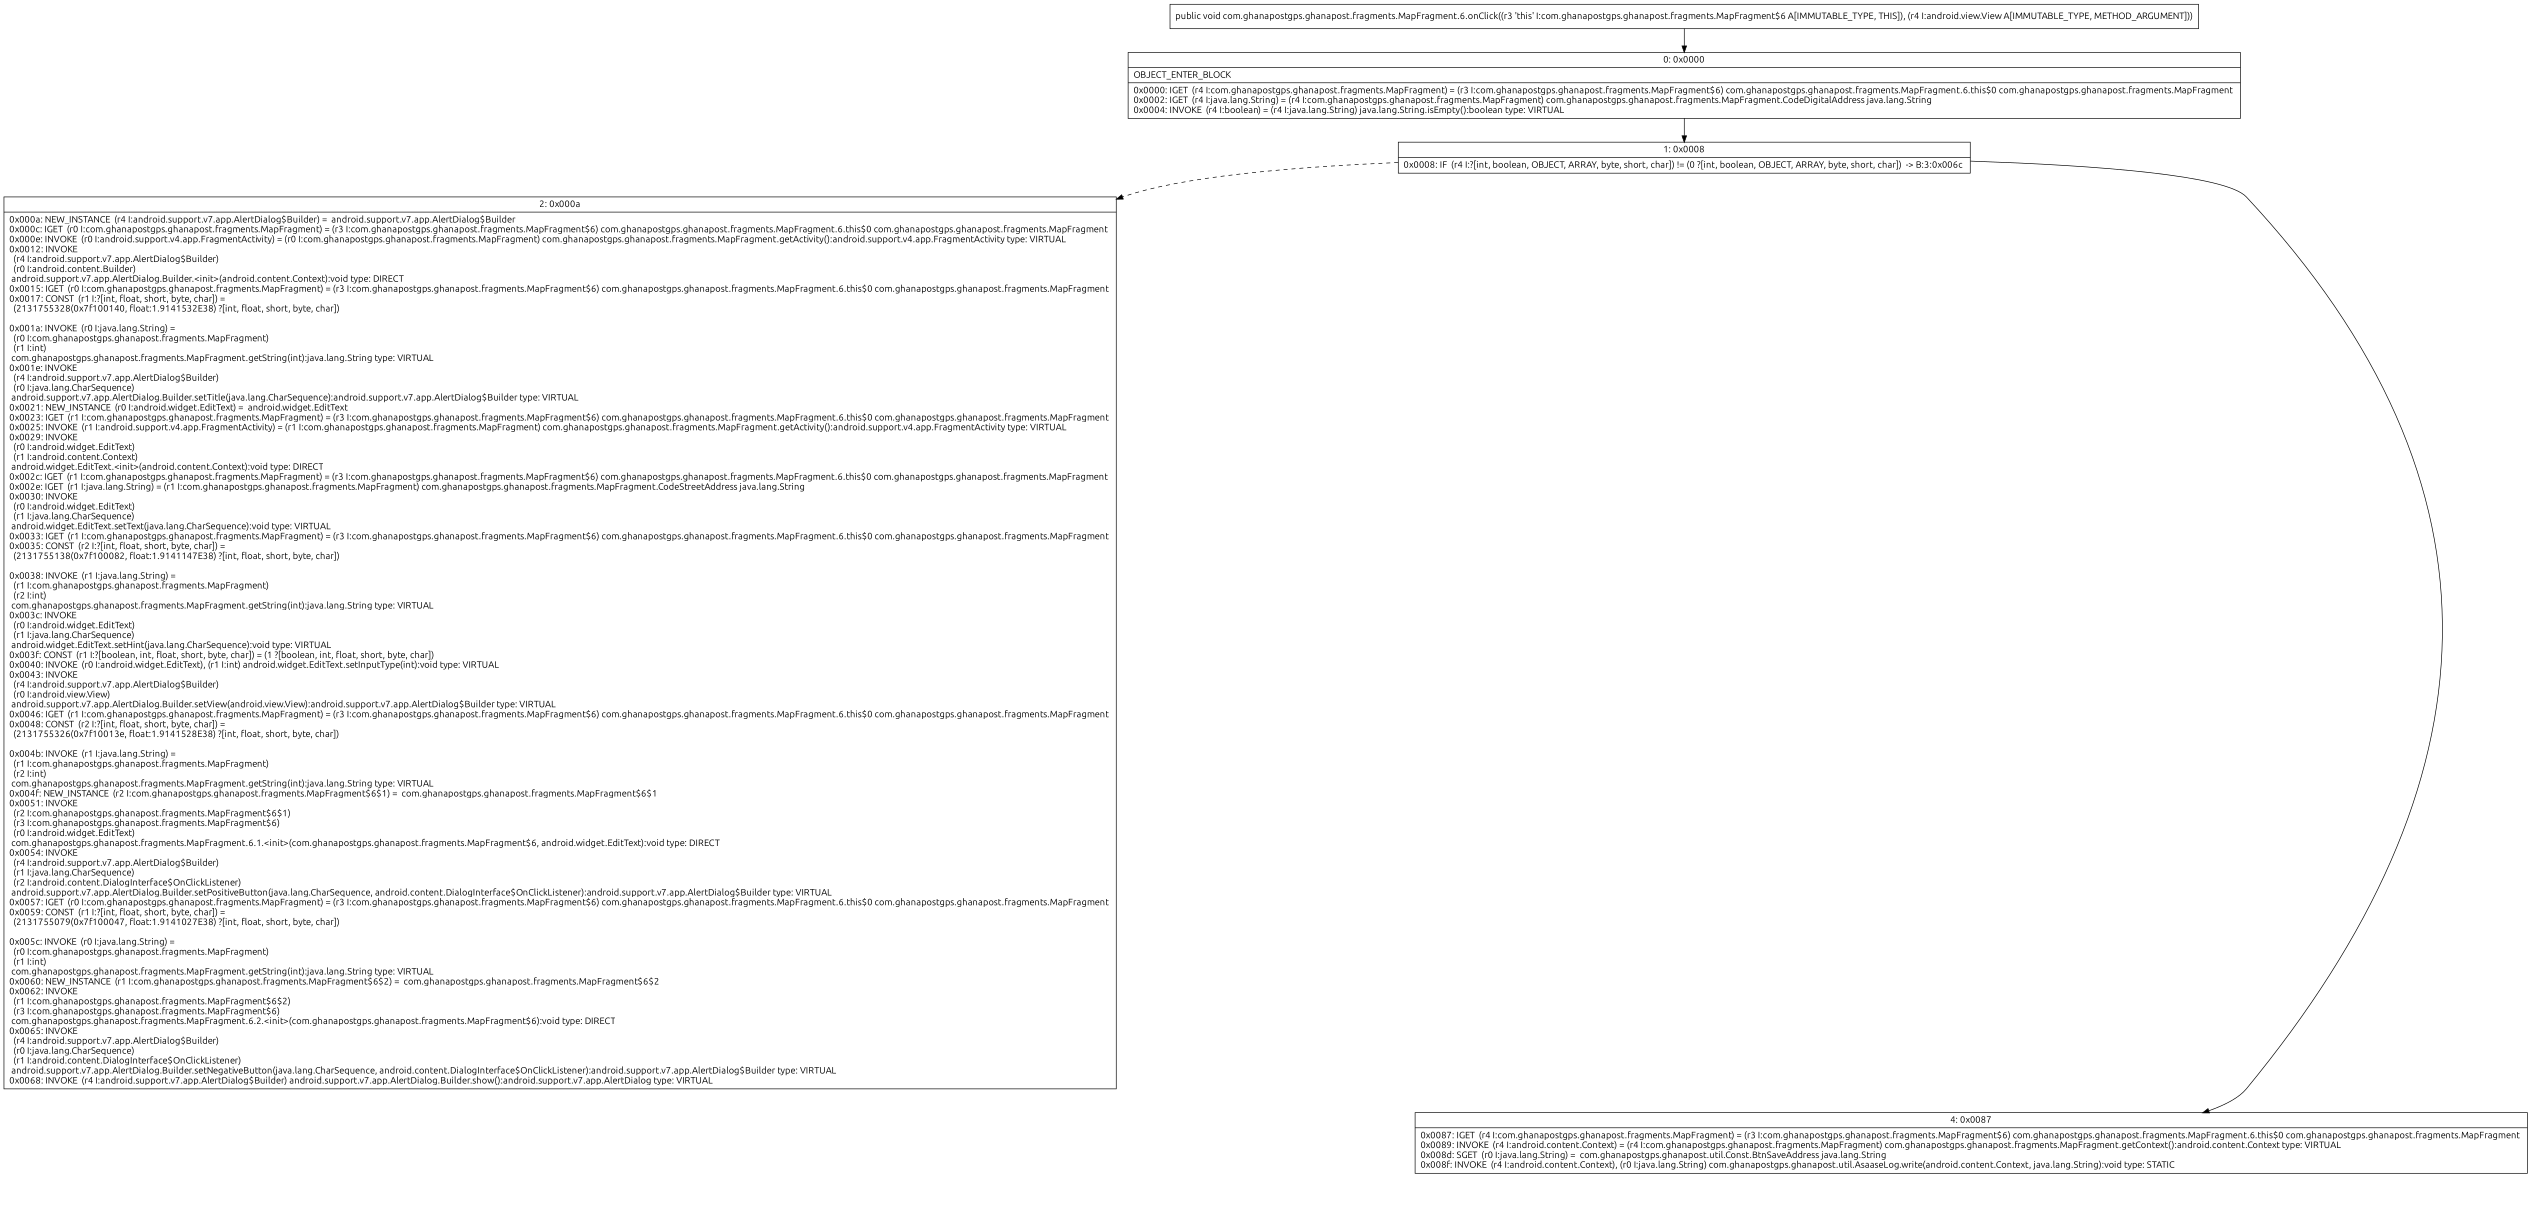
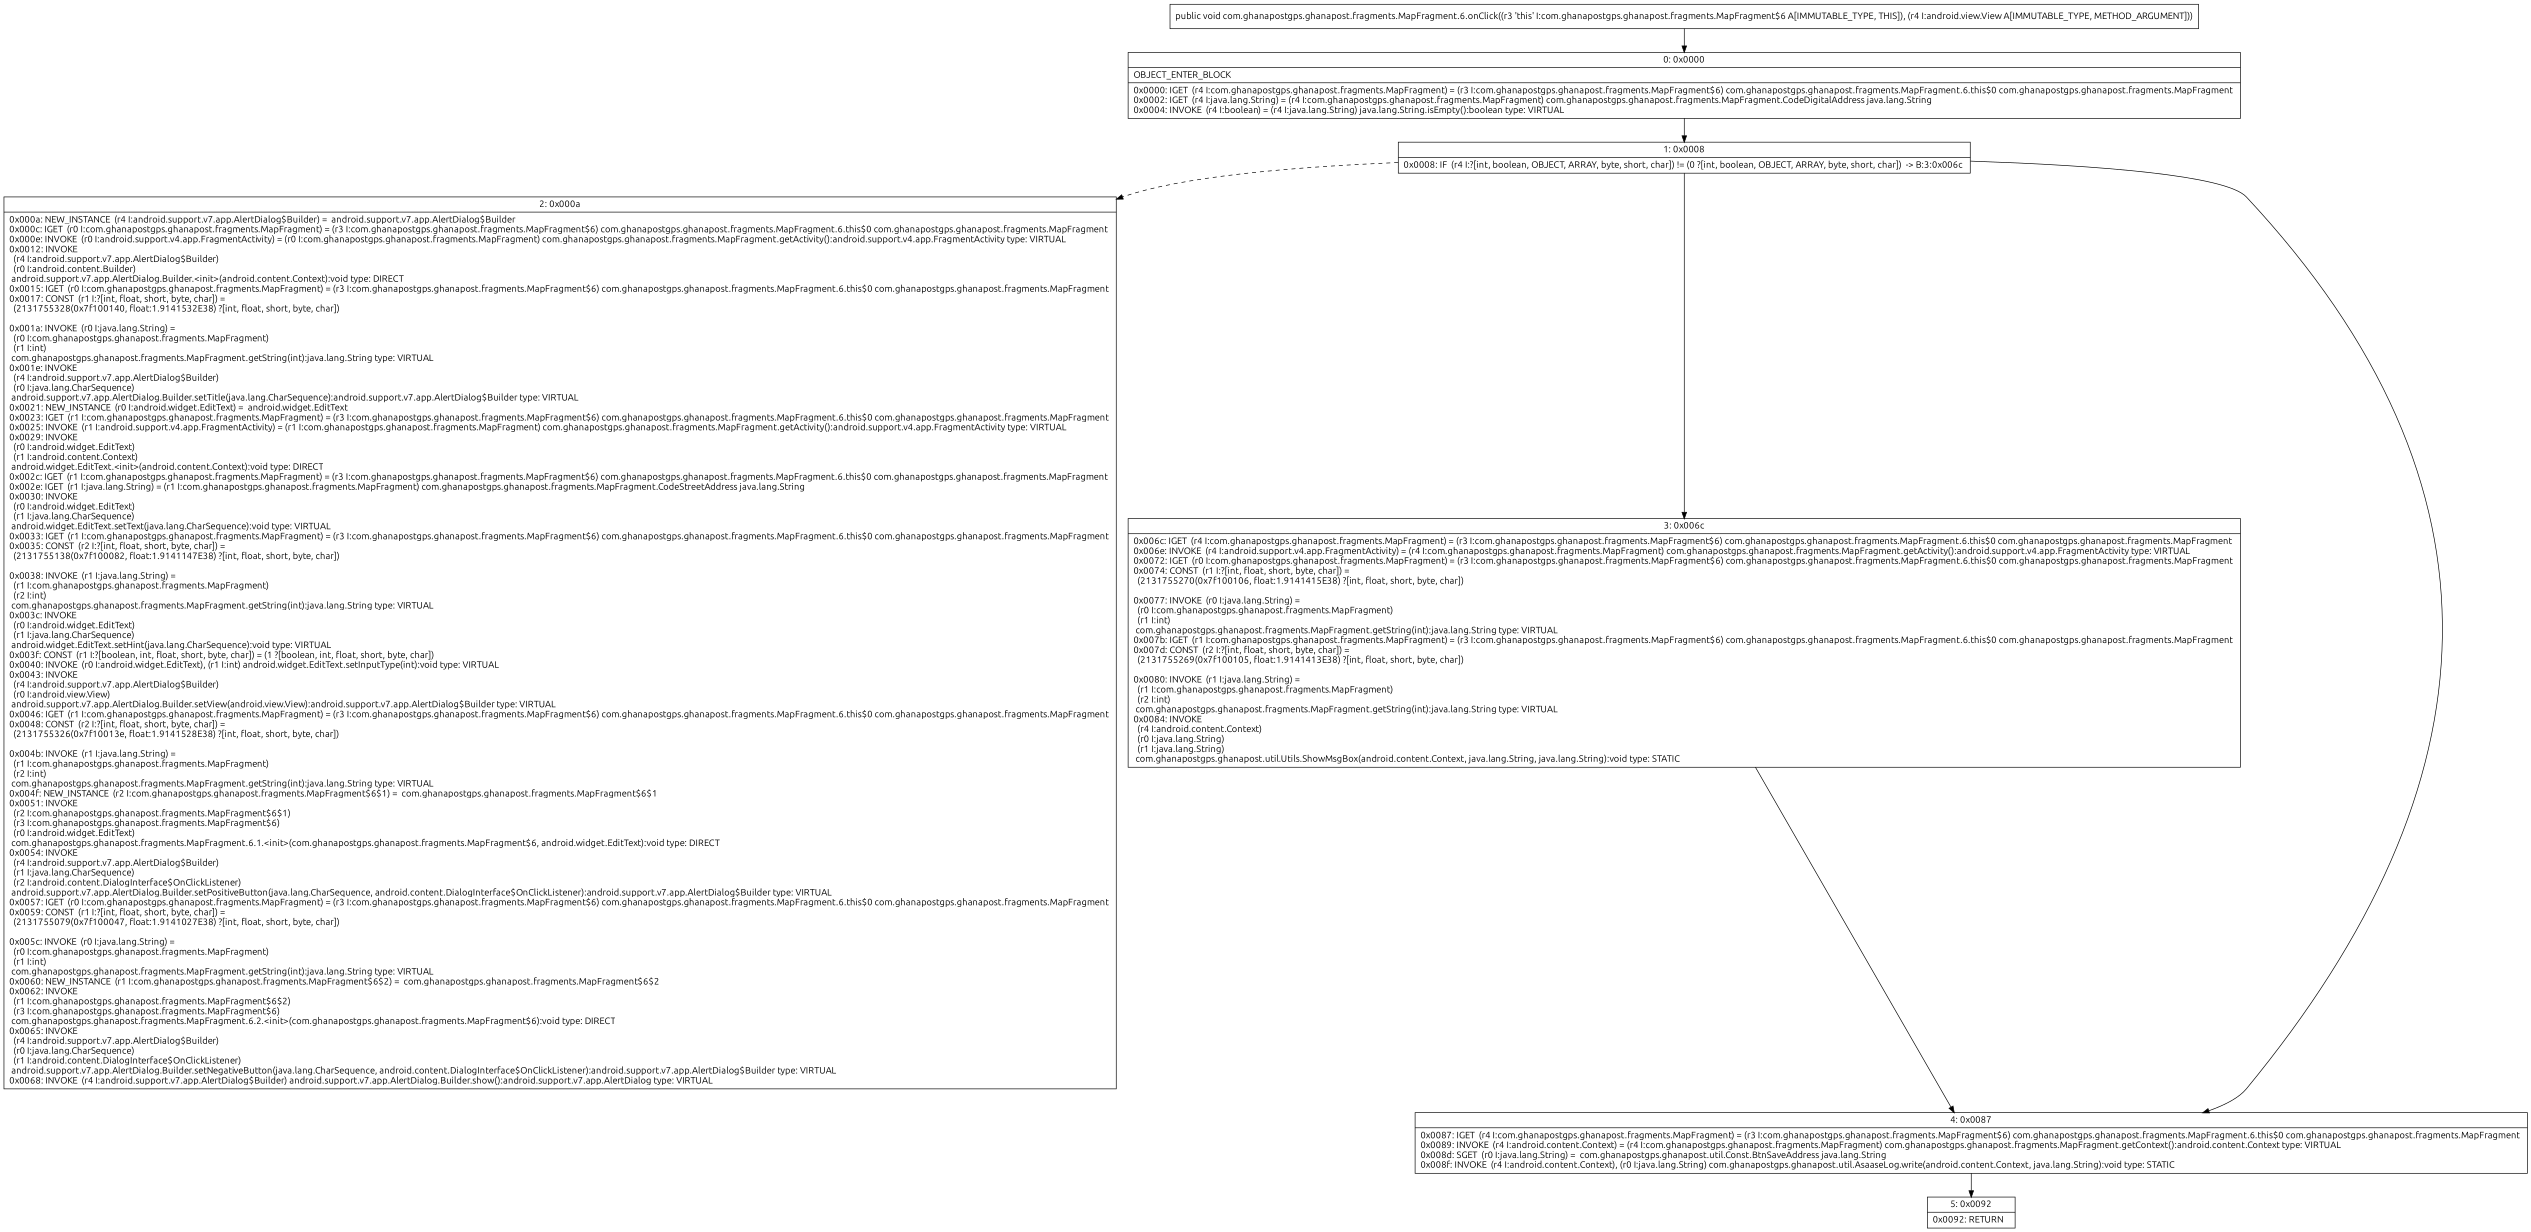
none -> (1684, 643)
none -> (1971, 1213)
